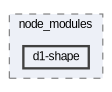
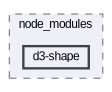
(56, 57) -> (56, 57)
